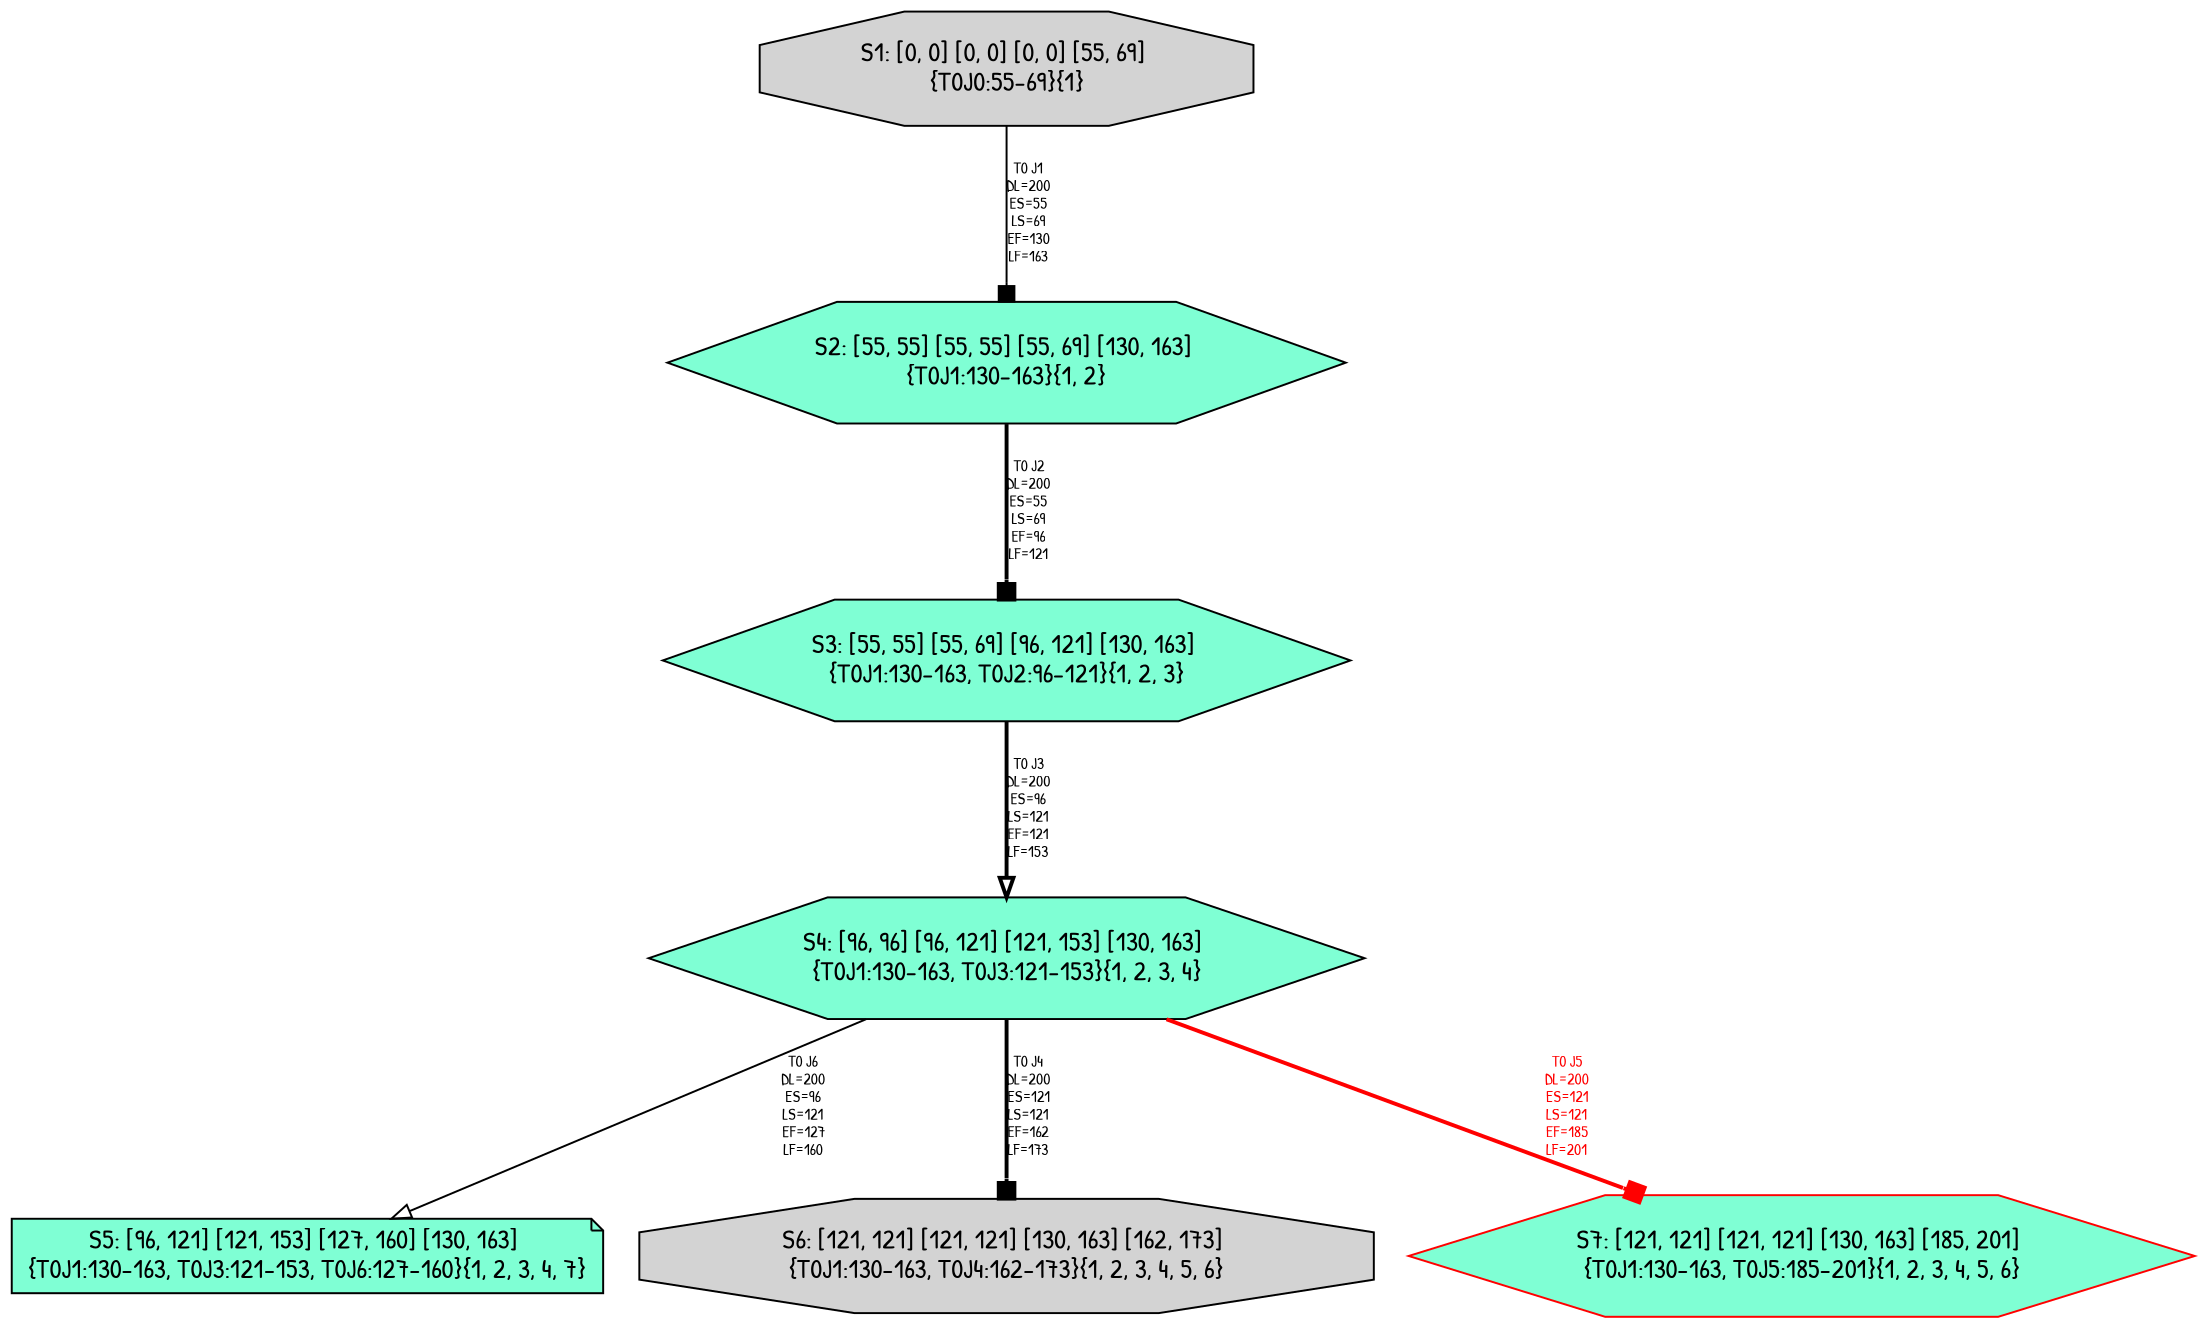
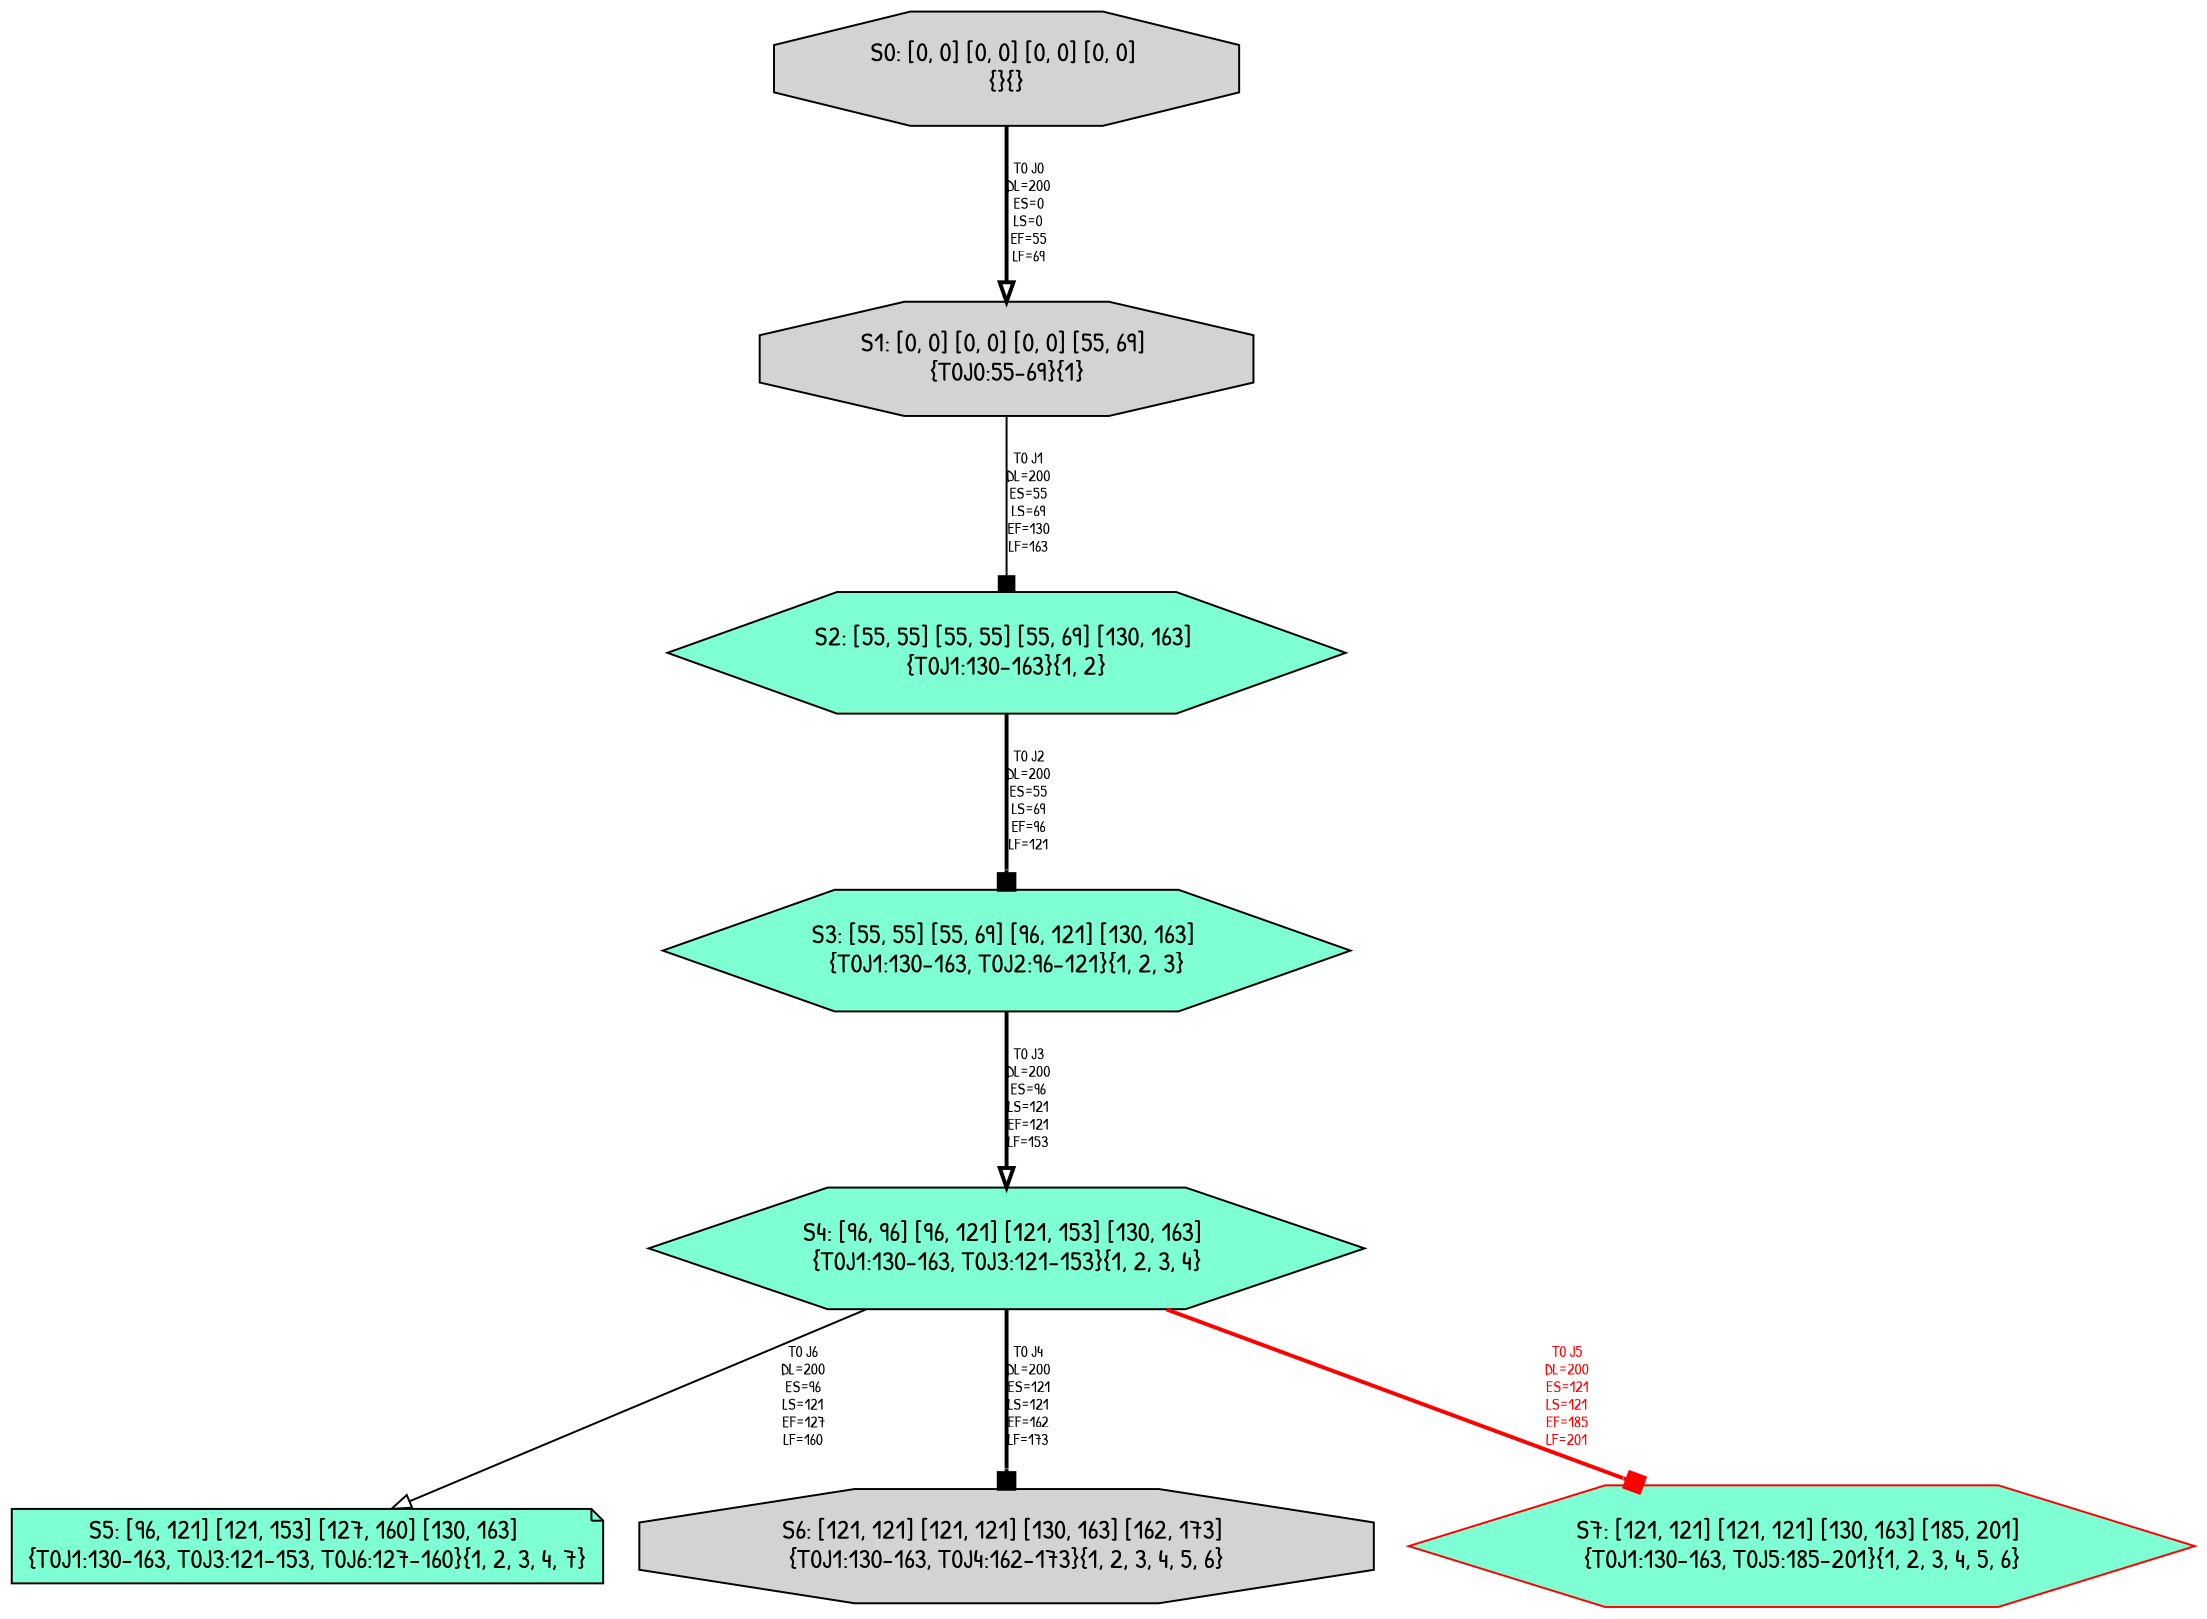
none -> (1007, 69)
